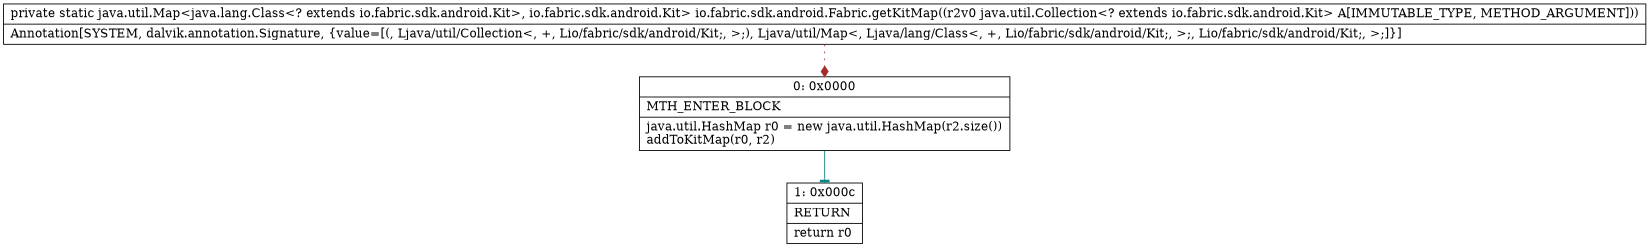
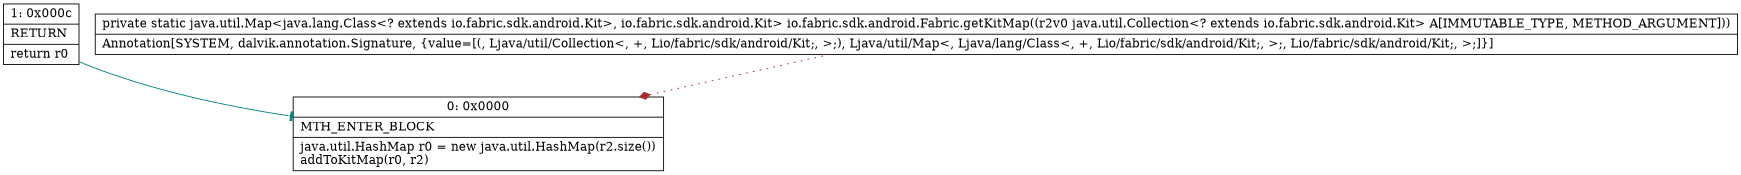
(825, 164) -> (182, 95)
